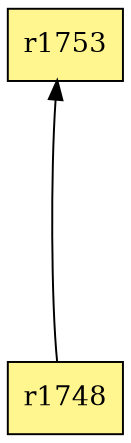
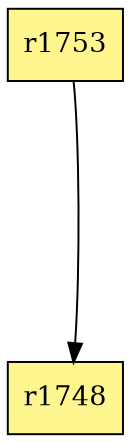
(52, 231) -> (78, 211)
